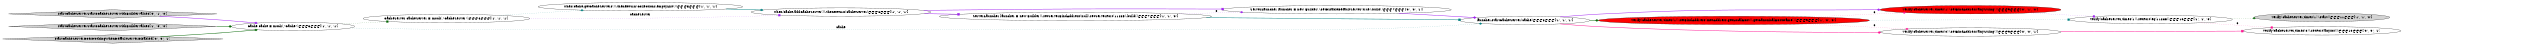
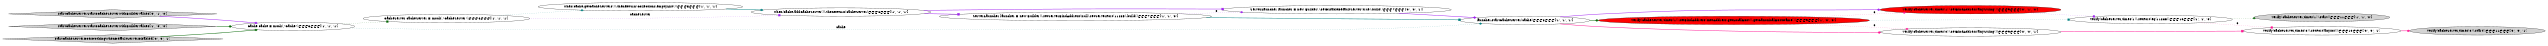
none -> (2477, 31)
